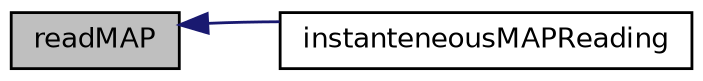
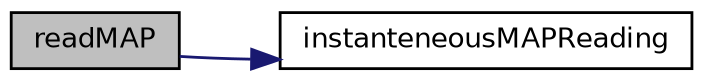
(244, 22) -> (215, 58)
